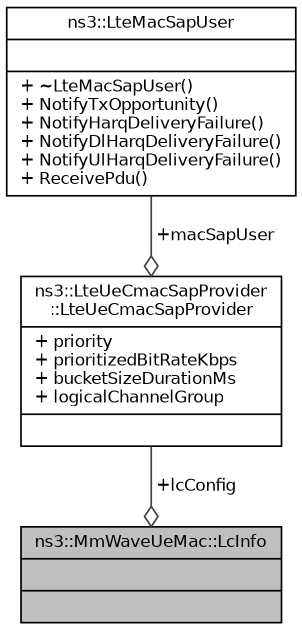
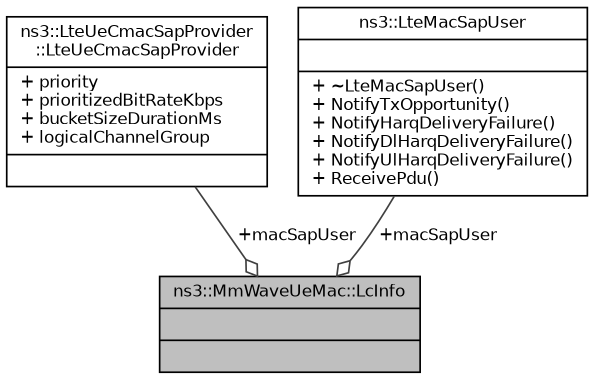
(151, 226) -> (374, 229)
(194, 487) -> (294, 236)
